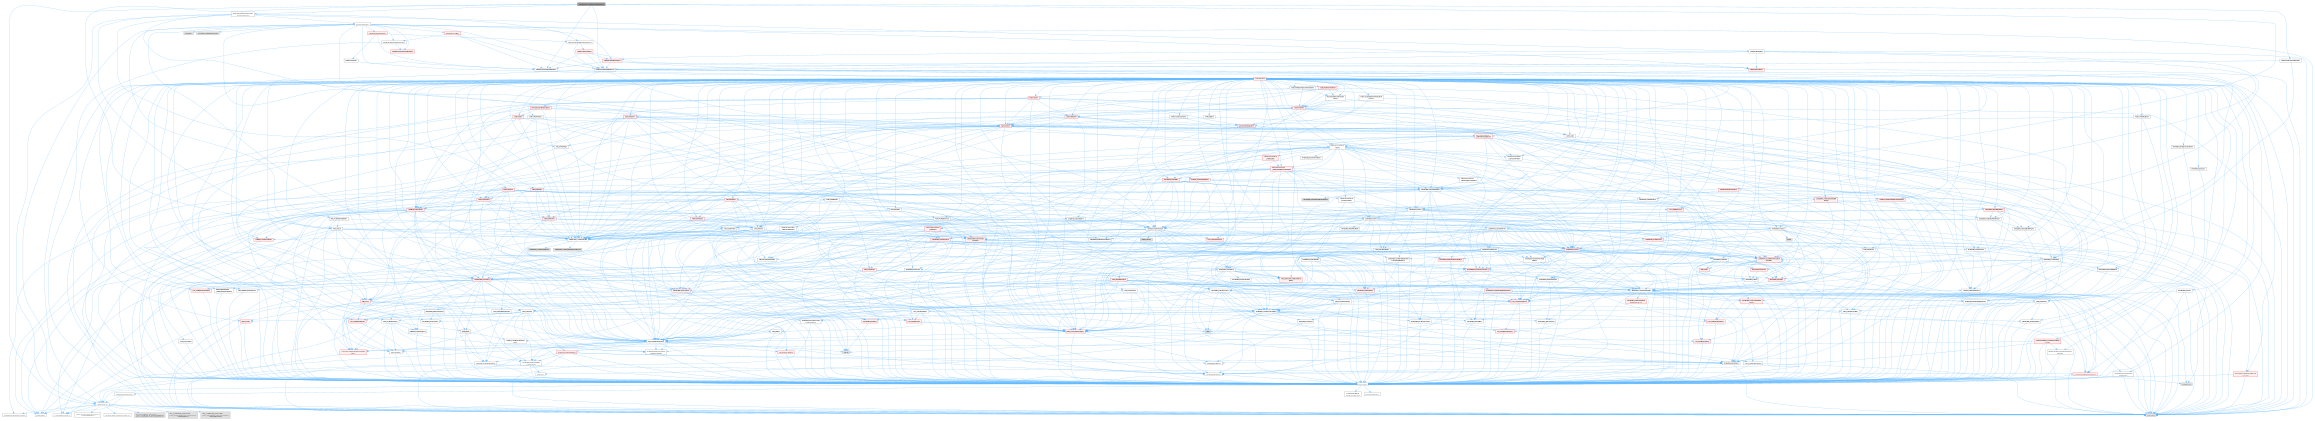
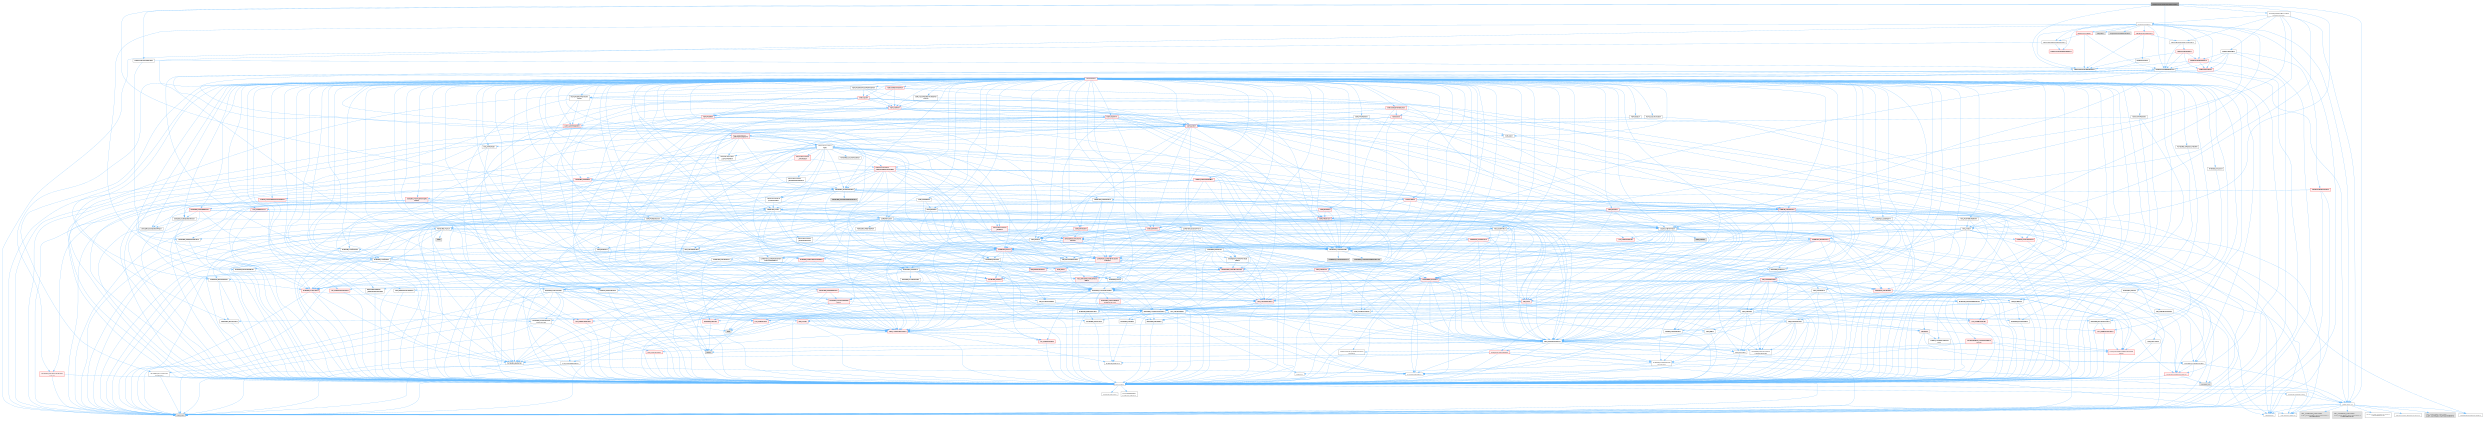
(452, 204) -> (1567, 214)
(1498, 291) -> (828, 291)
